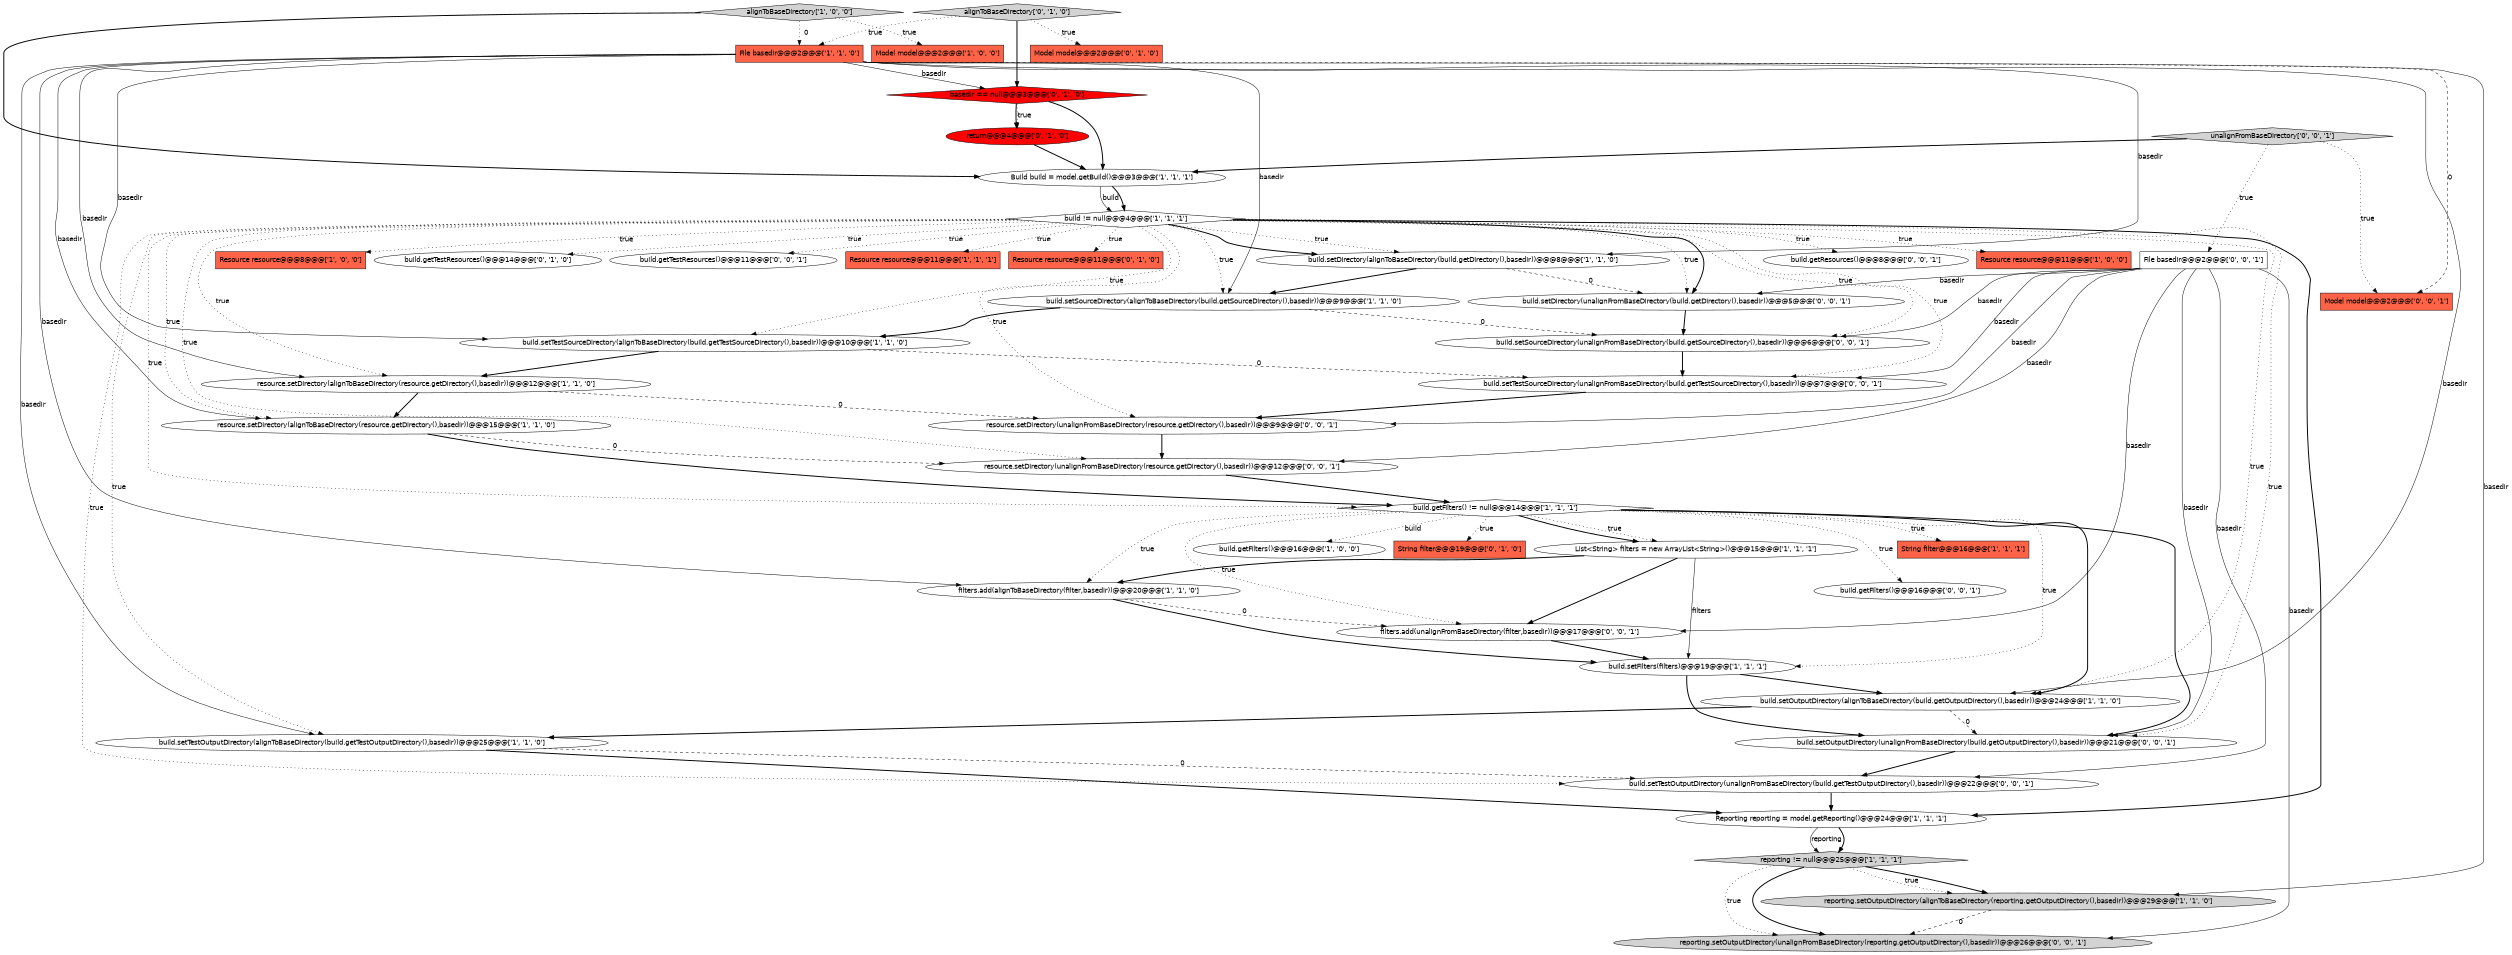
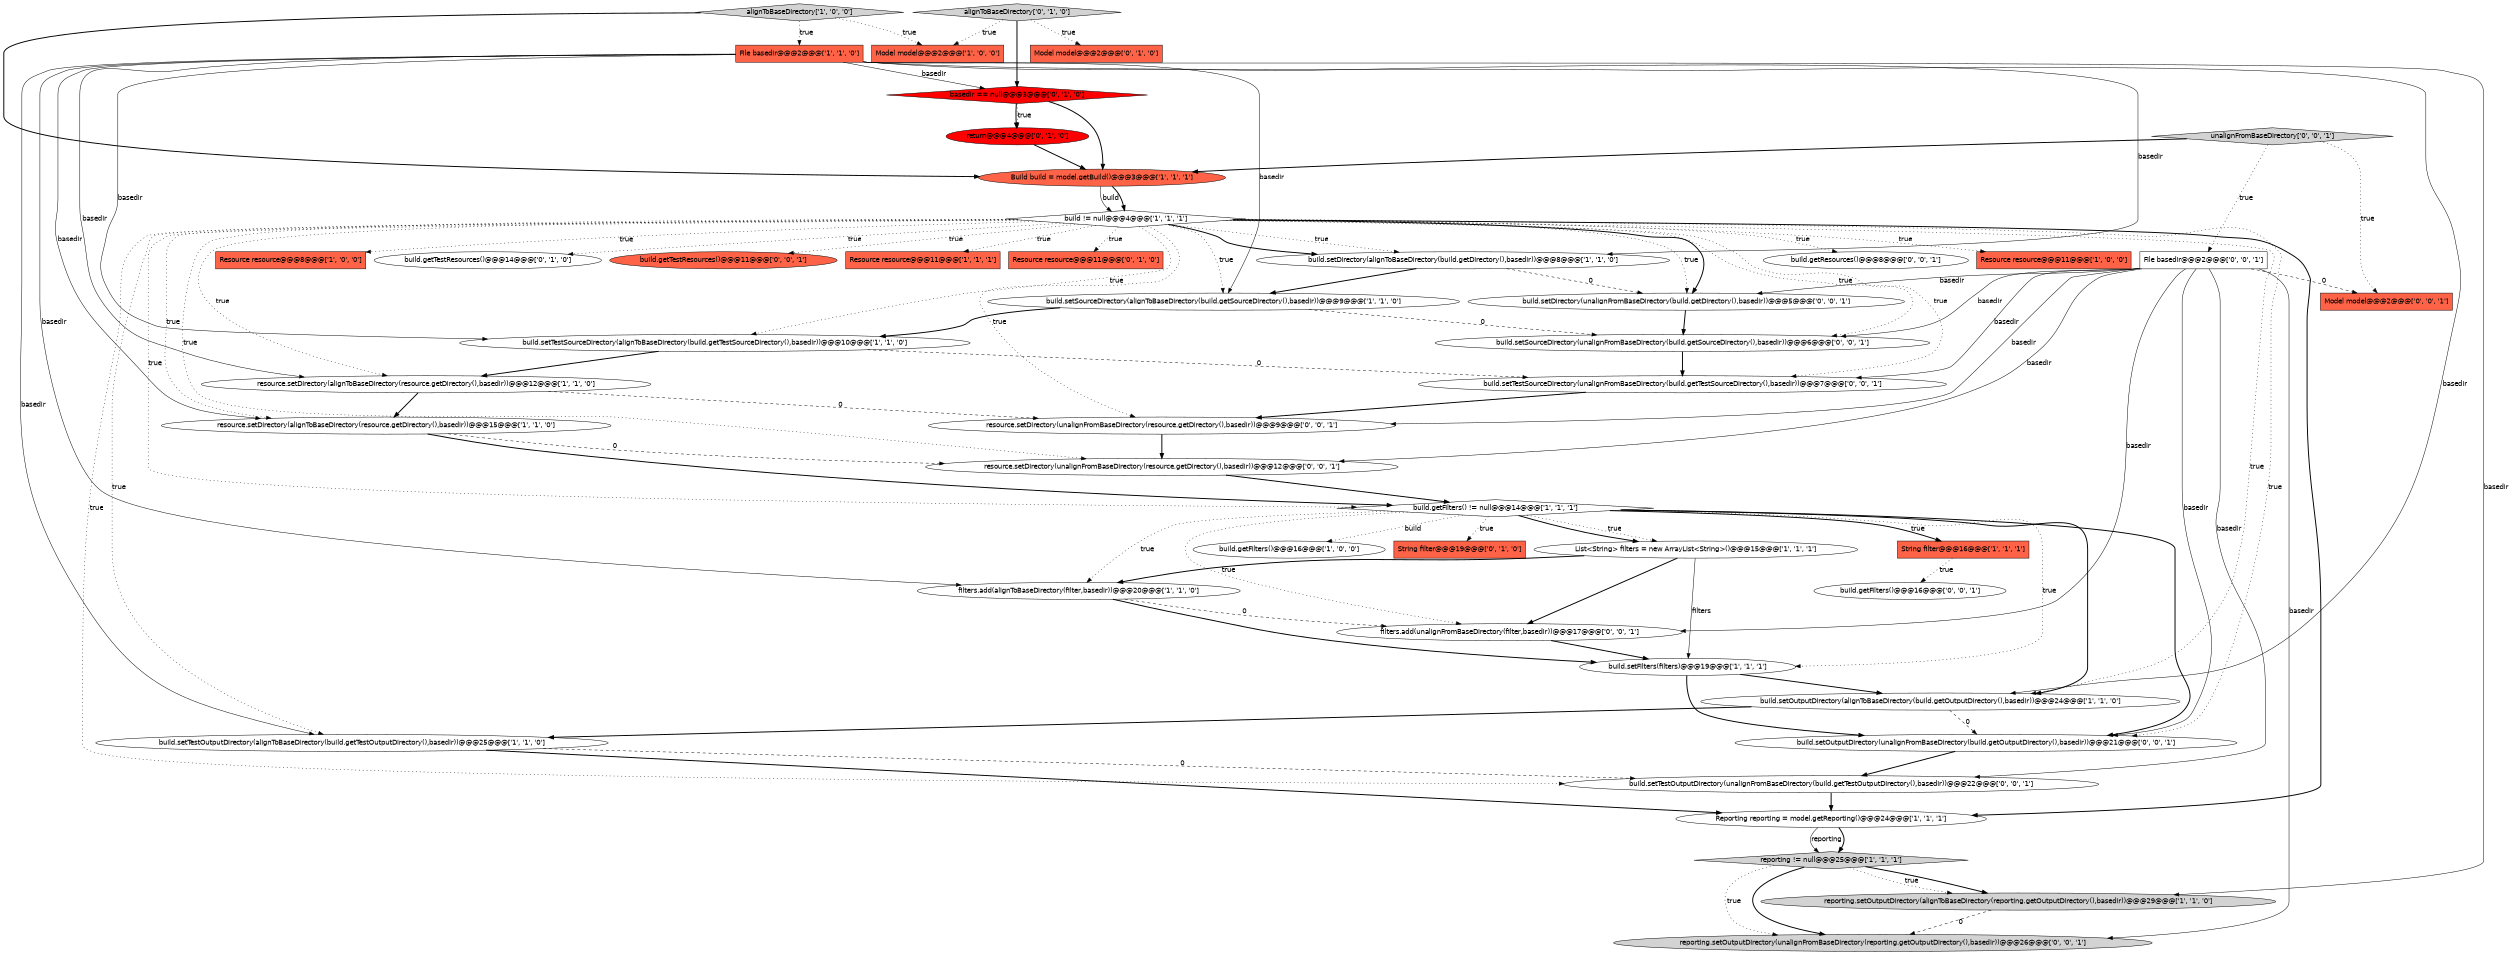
(891, 25) -> (981, 31)
(806, 33) -> (806, 33)
(1767, 63) -> (2302, 279)
(1102, 178) -> (1102, 178)
(723, 260) -> (723, 260)
(1774, 516) -> (1774, 516)
(1766, 520) -> (1939, 569)
